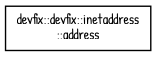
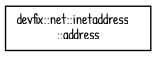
(78, 28) -> (78, 28)
